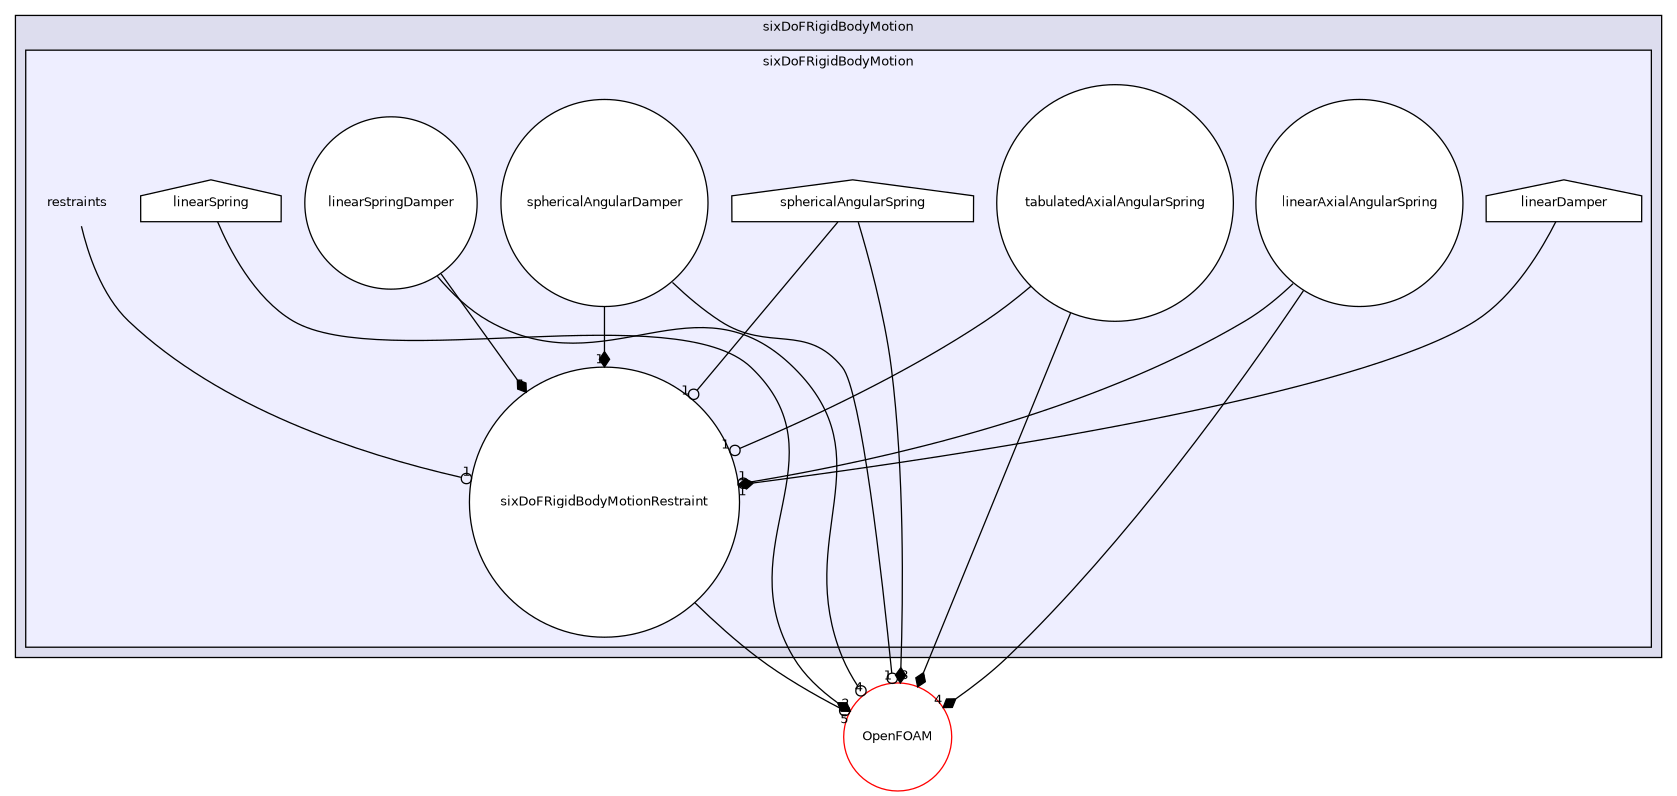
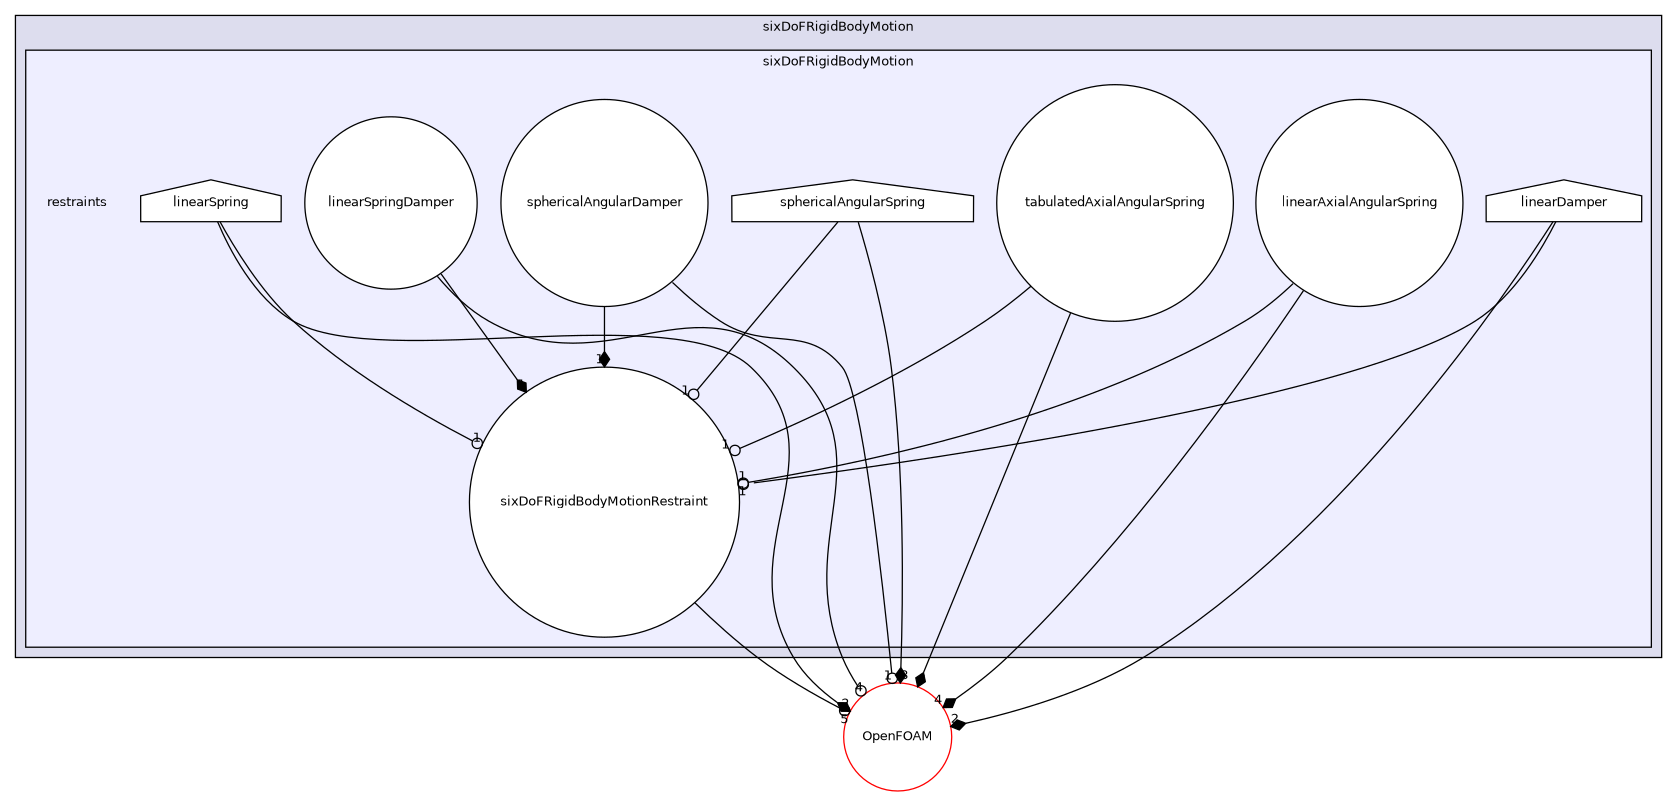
(236, 397) -> (329, 351)
(1184, 412) -> (1184, 412)
none -> (1304, 529)
